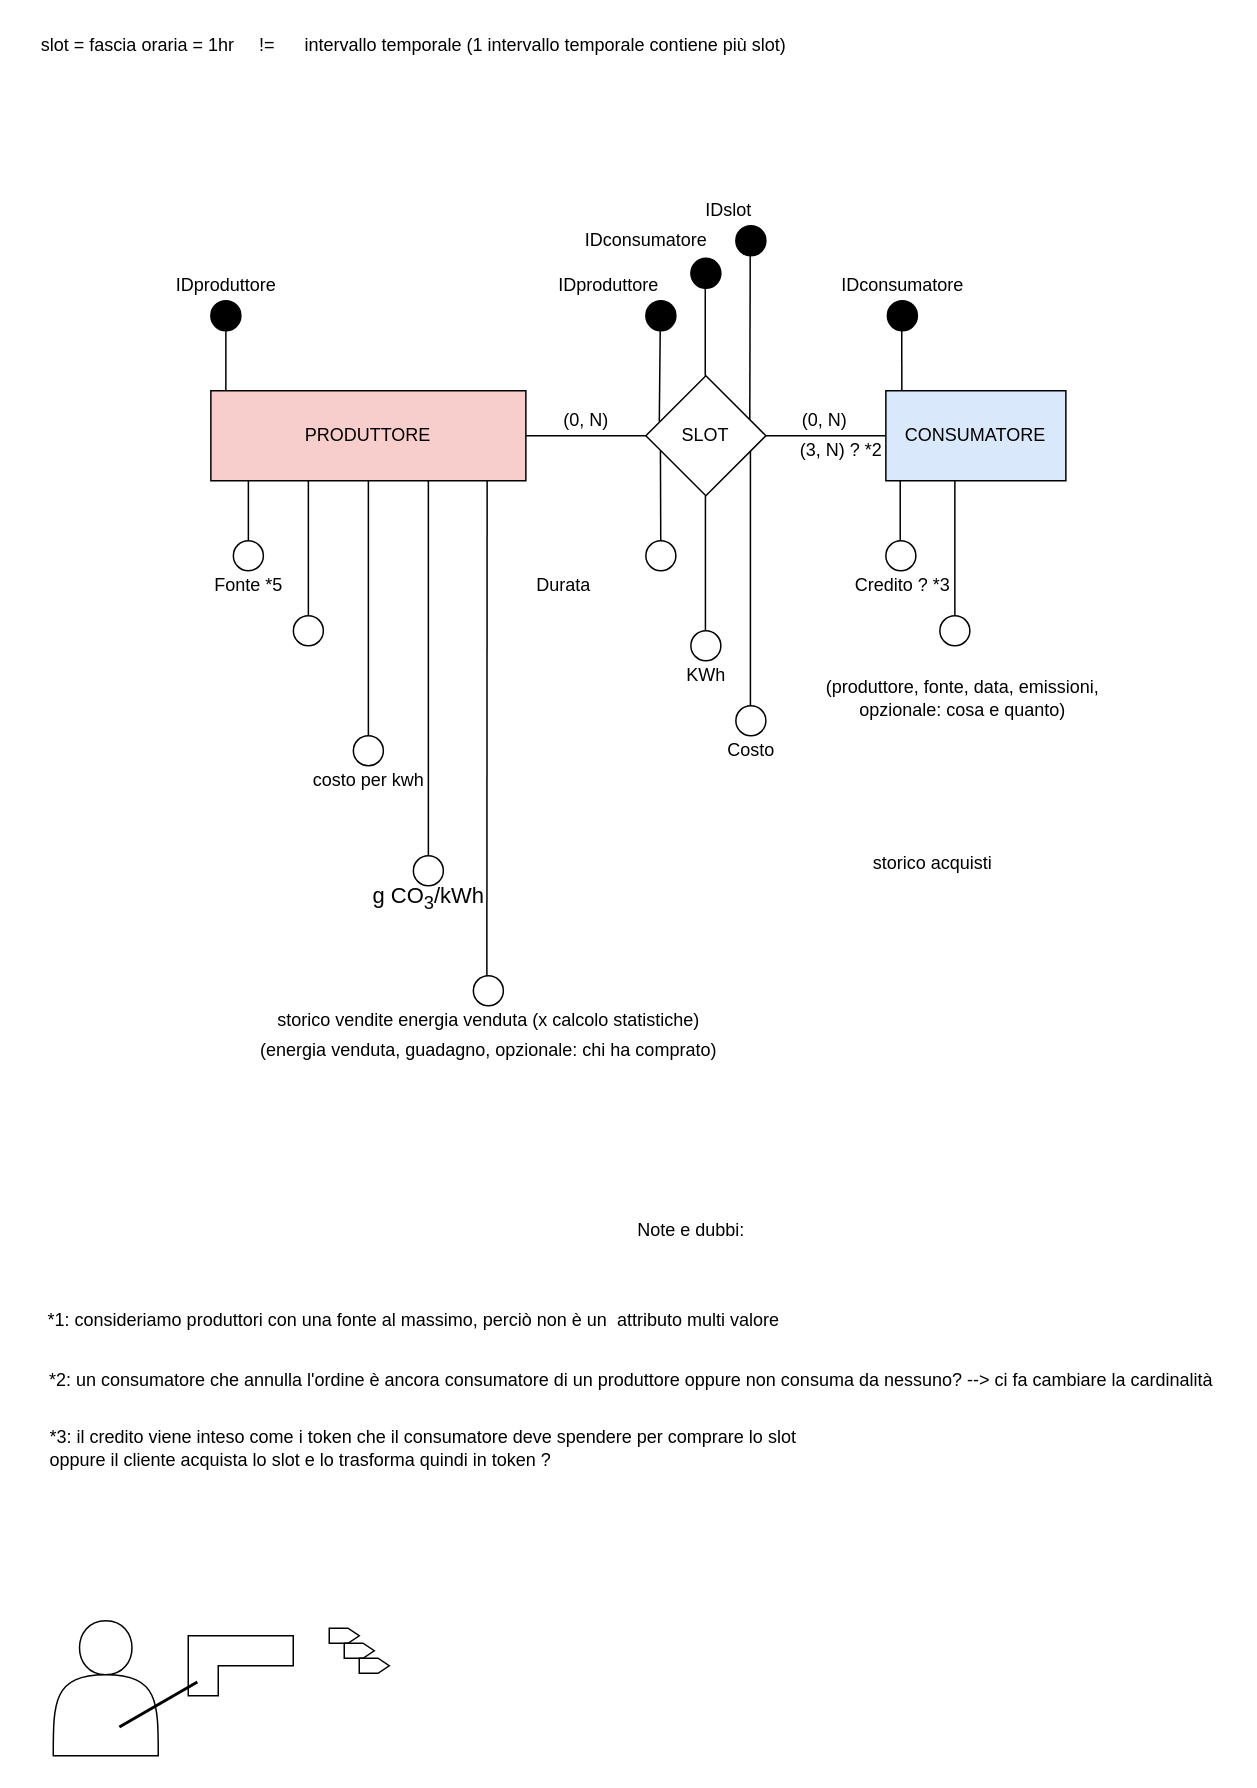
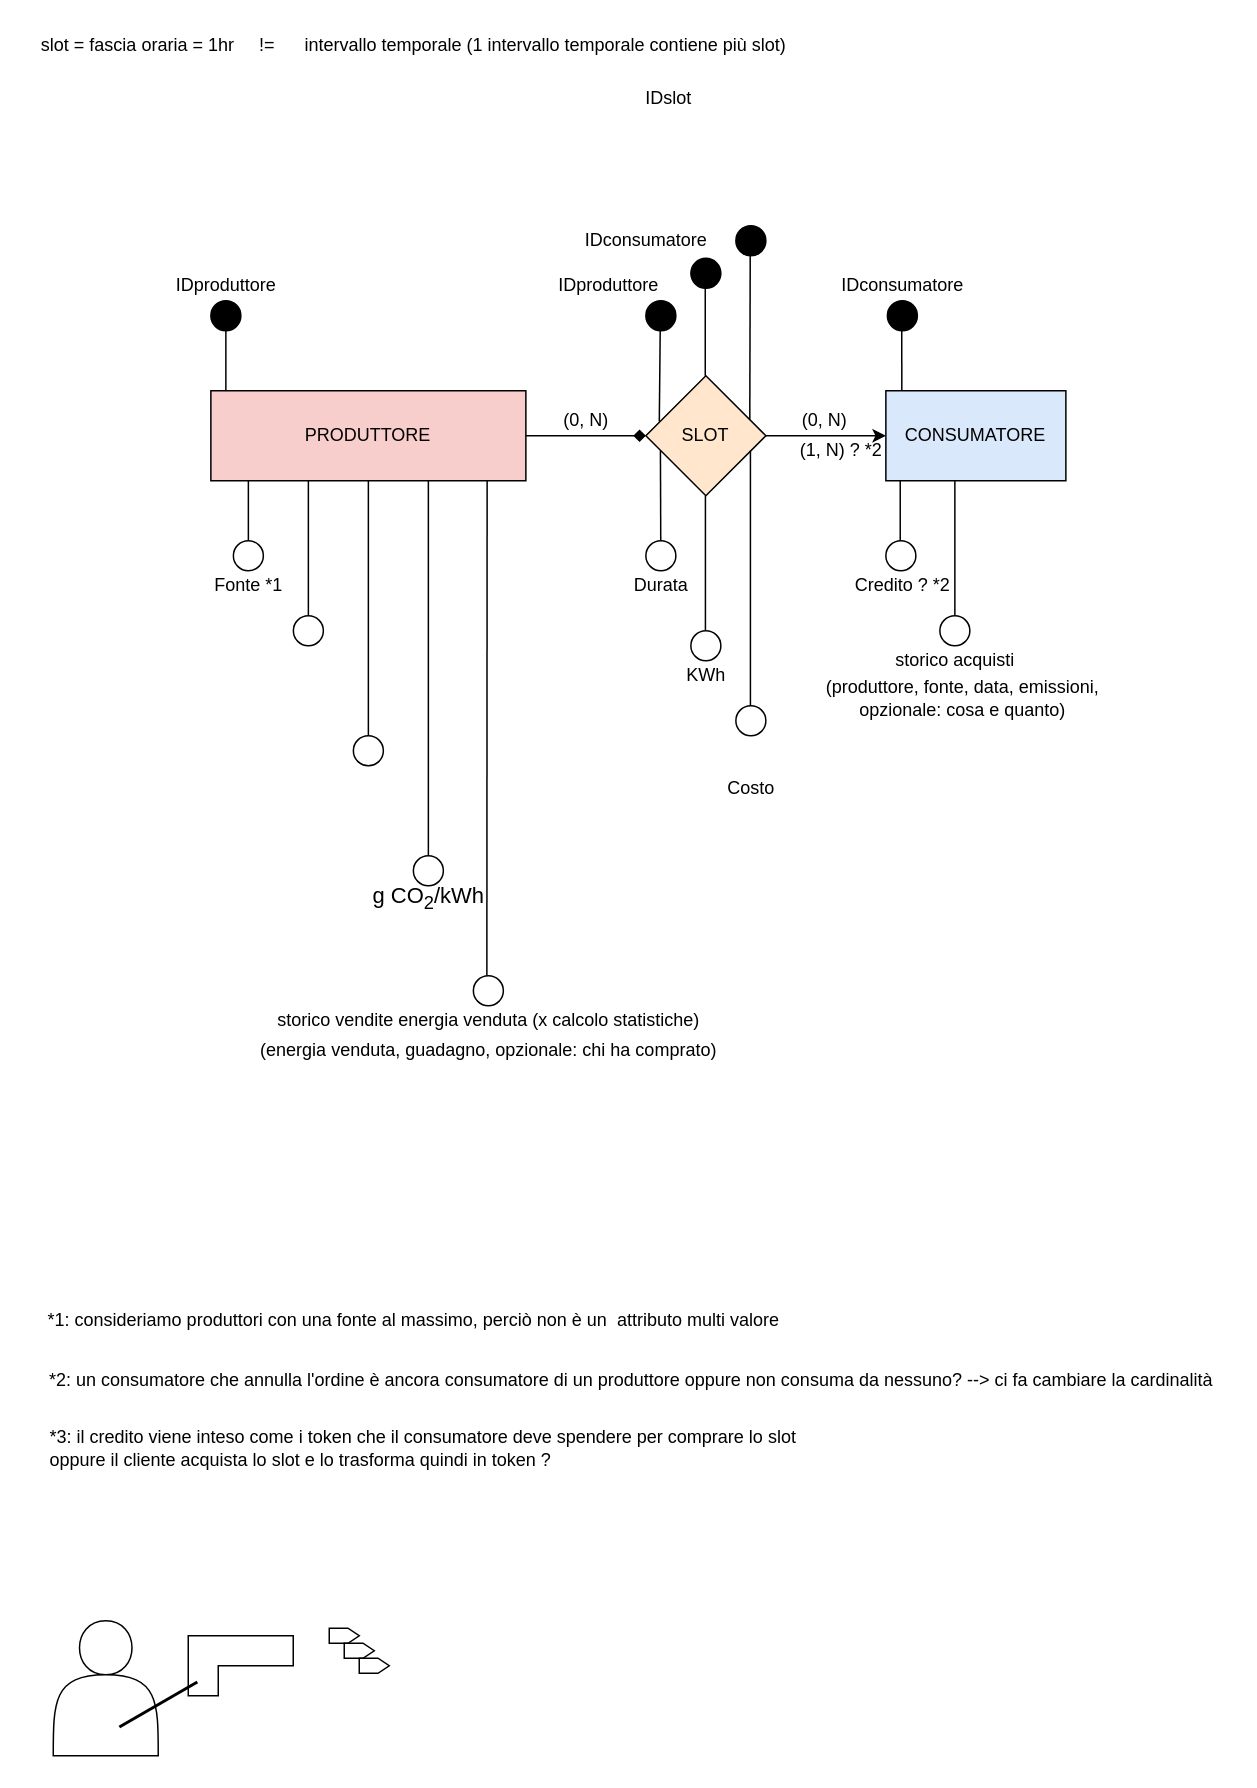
(728, 211) -> (668, 98)
(639, 436) -> (633, 436)
(706, 436) -> (706, 436)
(878, 436) -> (874, 436)
(842, 451) -> (842, 451)
(249, 586) -> (249, 586)
(563, 586) -> (661, 586)
(903, 586) -> (903, 586)
(751, 751) -> (751, 788)
(368, 781) -> none
(932, 863) -> (955, 661)
(429, 901) -> (429, 901)
(691, 1231) -> none
